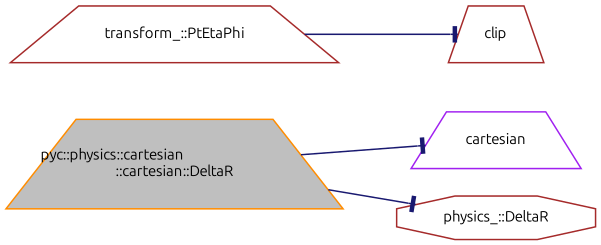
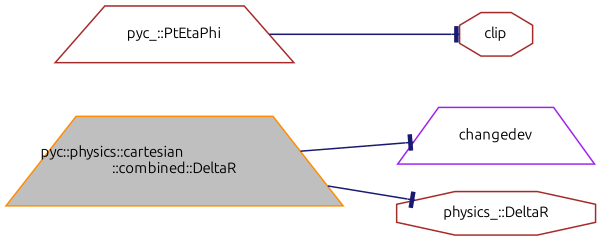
(175, 34) -> (175, 34)
(496, 34) -> (496, 34)
(496, 140) -> (496, 136)
(175, 164) -> (175, 161)
